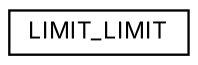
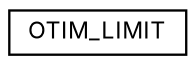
(99, 33) -> (98, 33)
